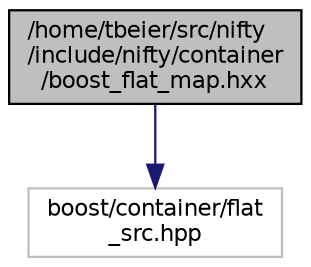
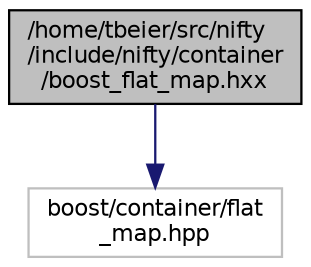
(155, 223) -> (155, 223)
